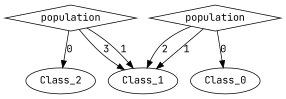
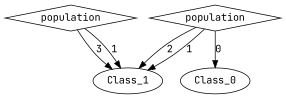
(61, 81) -> none
